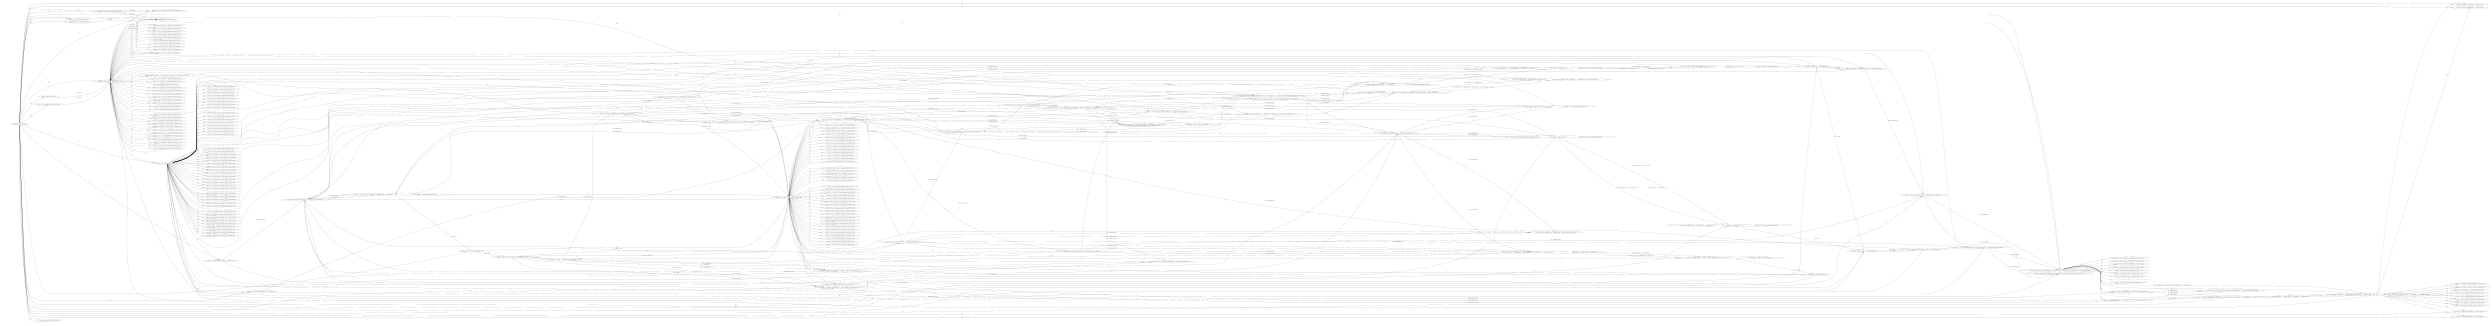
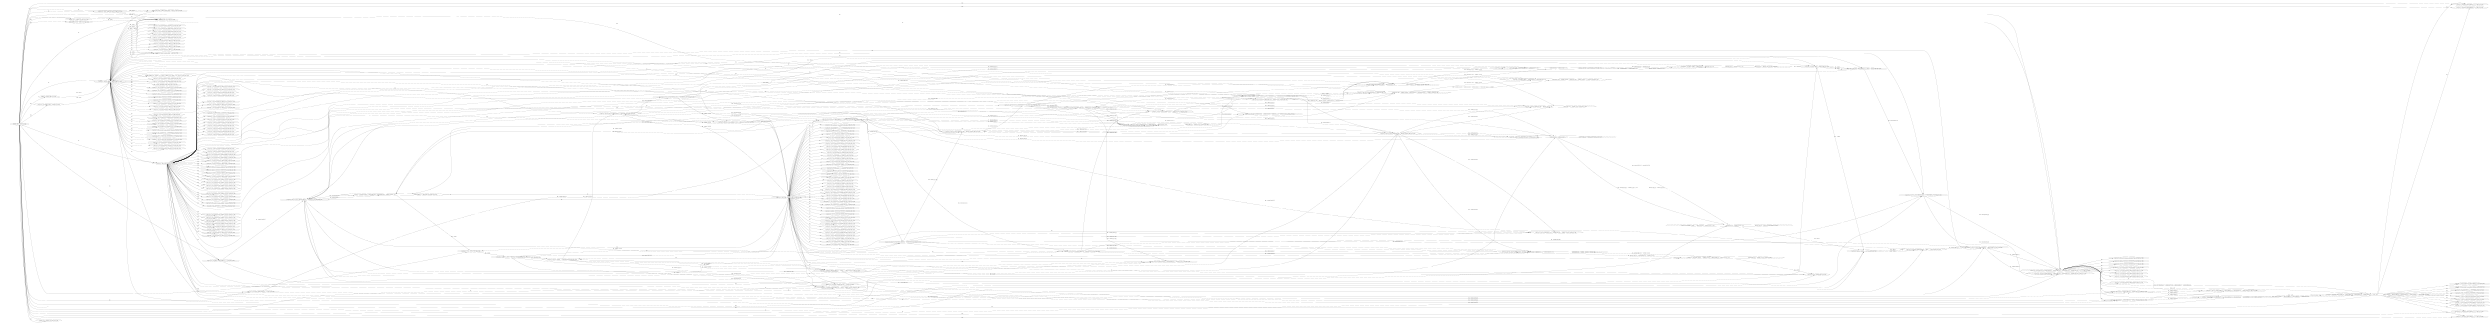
(221, 99) -> none
none -> (840, 165)
none -> (840, 183)
(221, 211) -> none
